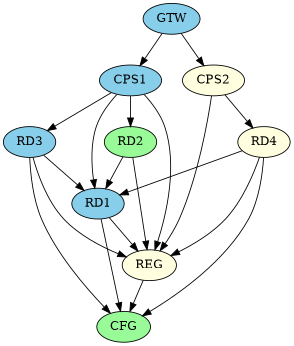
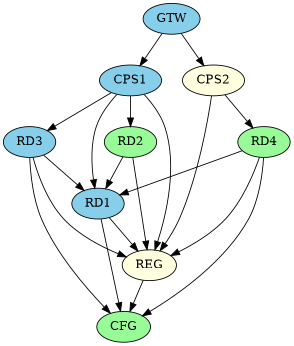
(264, 142) -> (264, 142)
